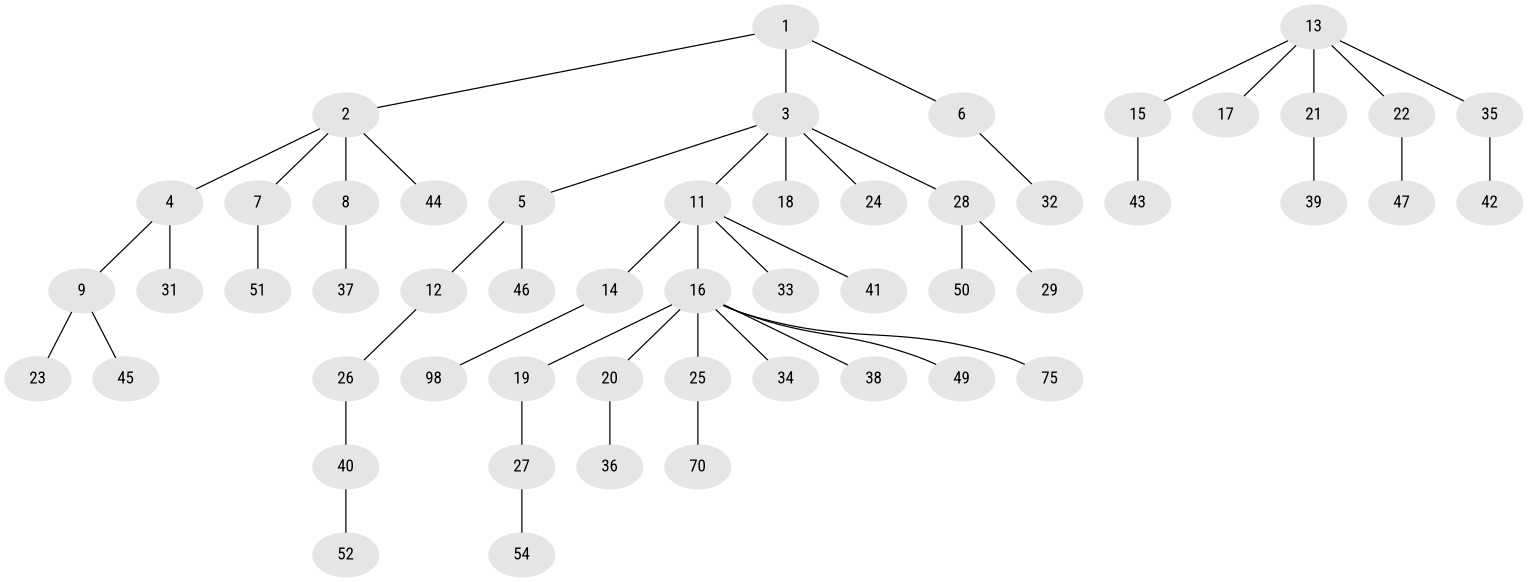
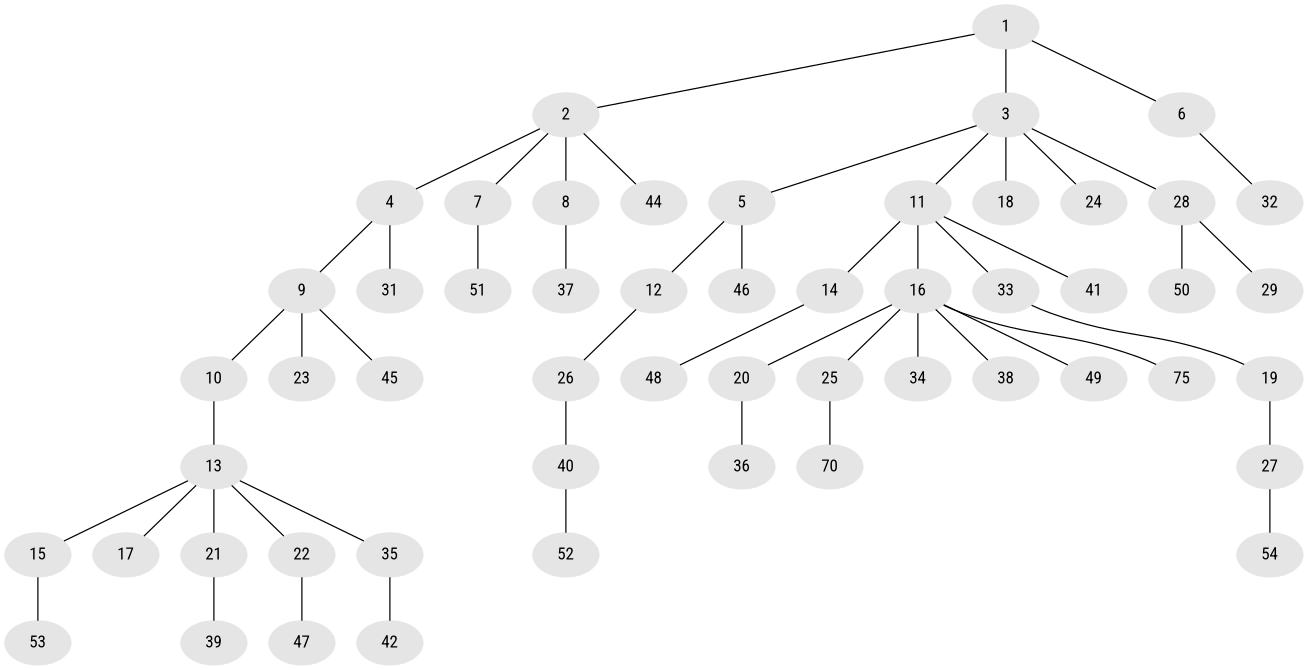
(1138, 203) -> (38, 643)
(610, 335) -> (1138, 335)
none -> (214, 379)
(434, 379) -> (654, 379)
